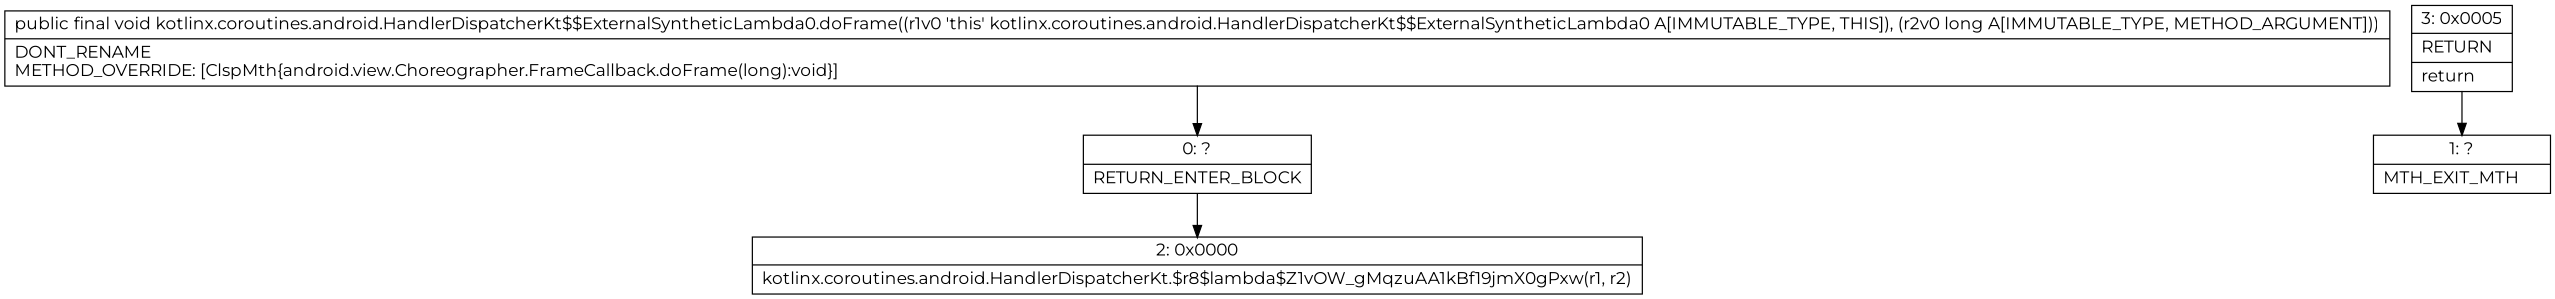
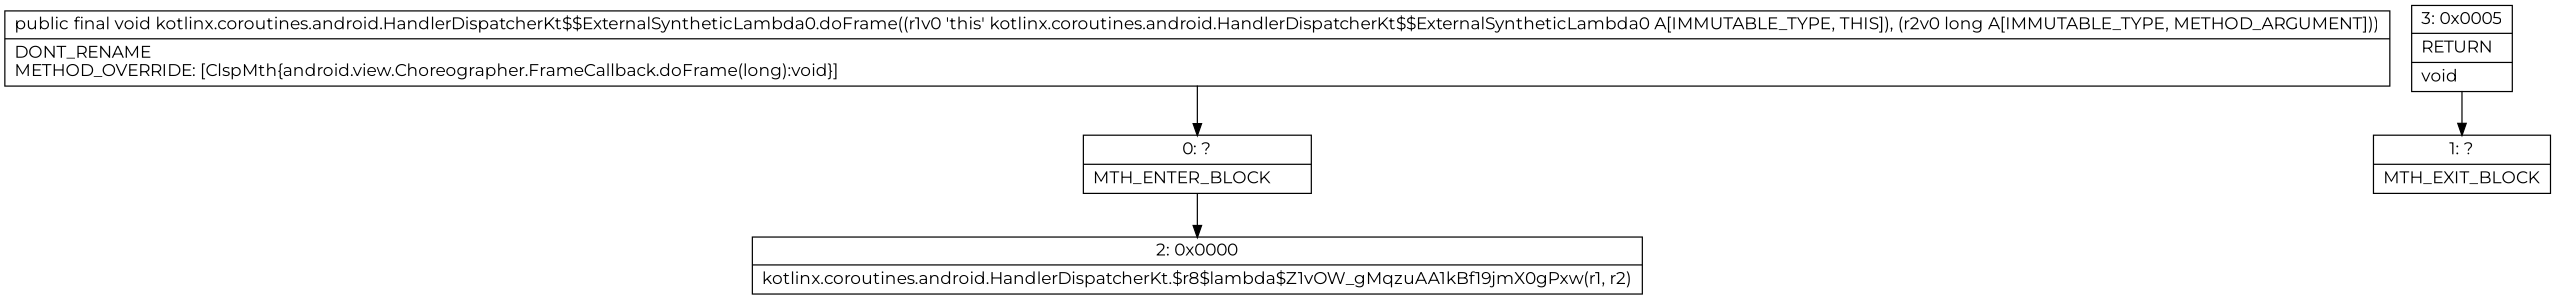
(2449, 76) -> (2440, 76)
(1197, 178) -> (1182, 178)
(2451, 178) -> (2462, 178)
